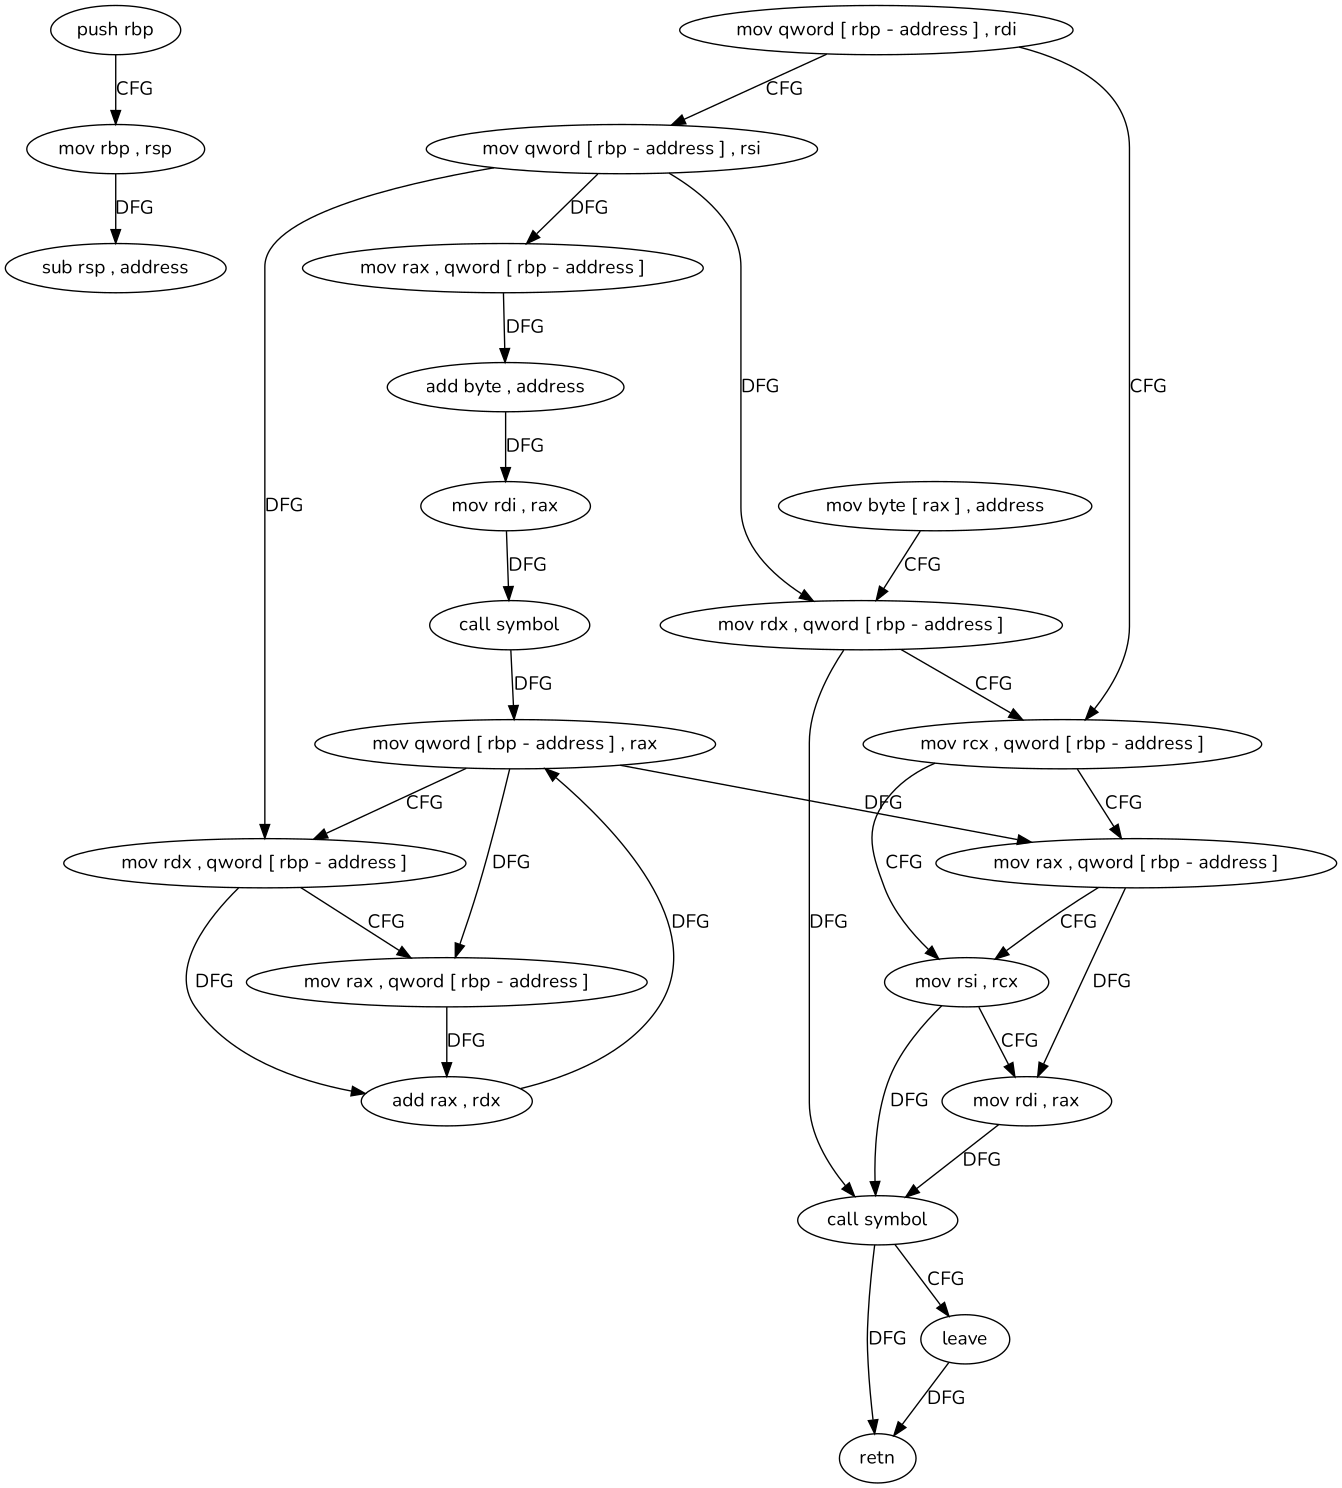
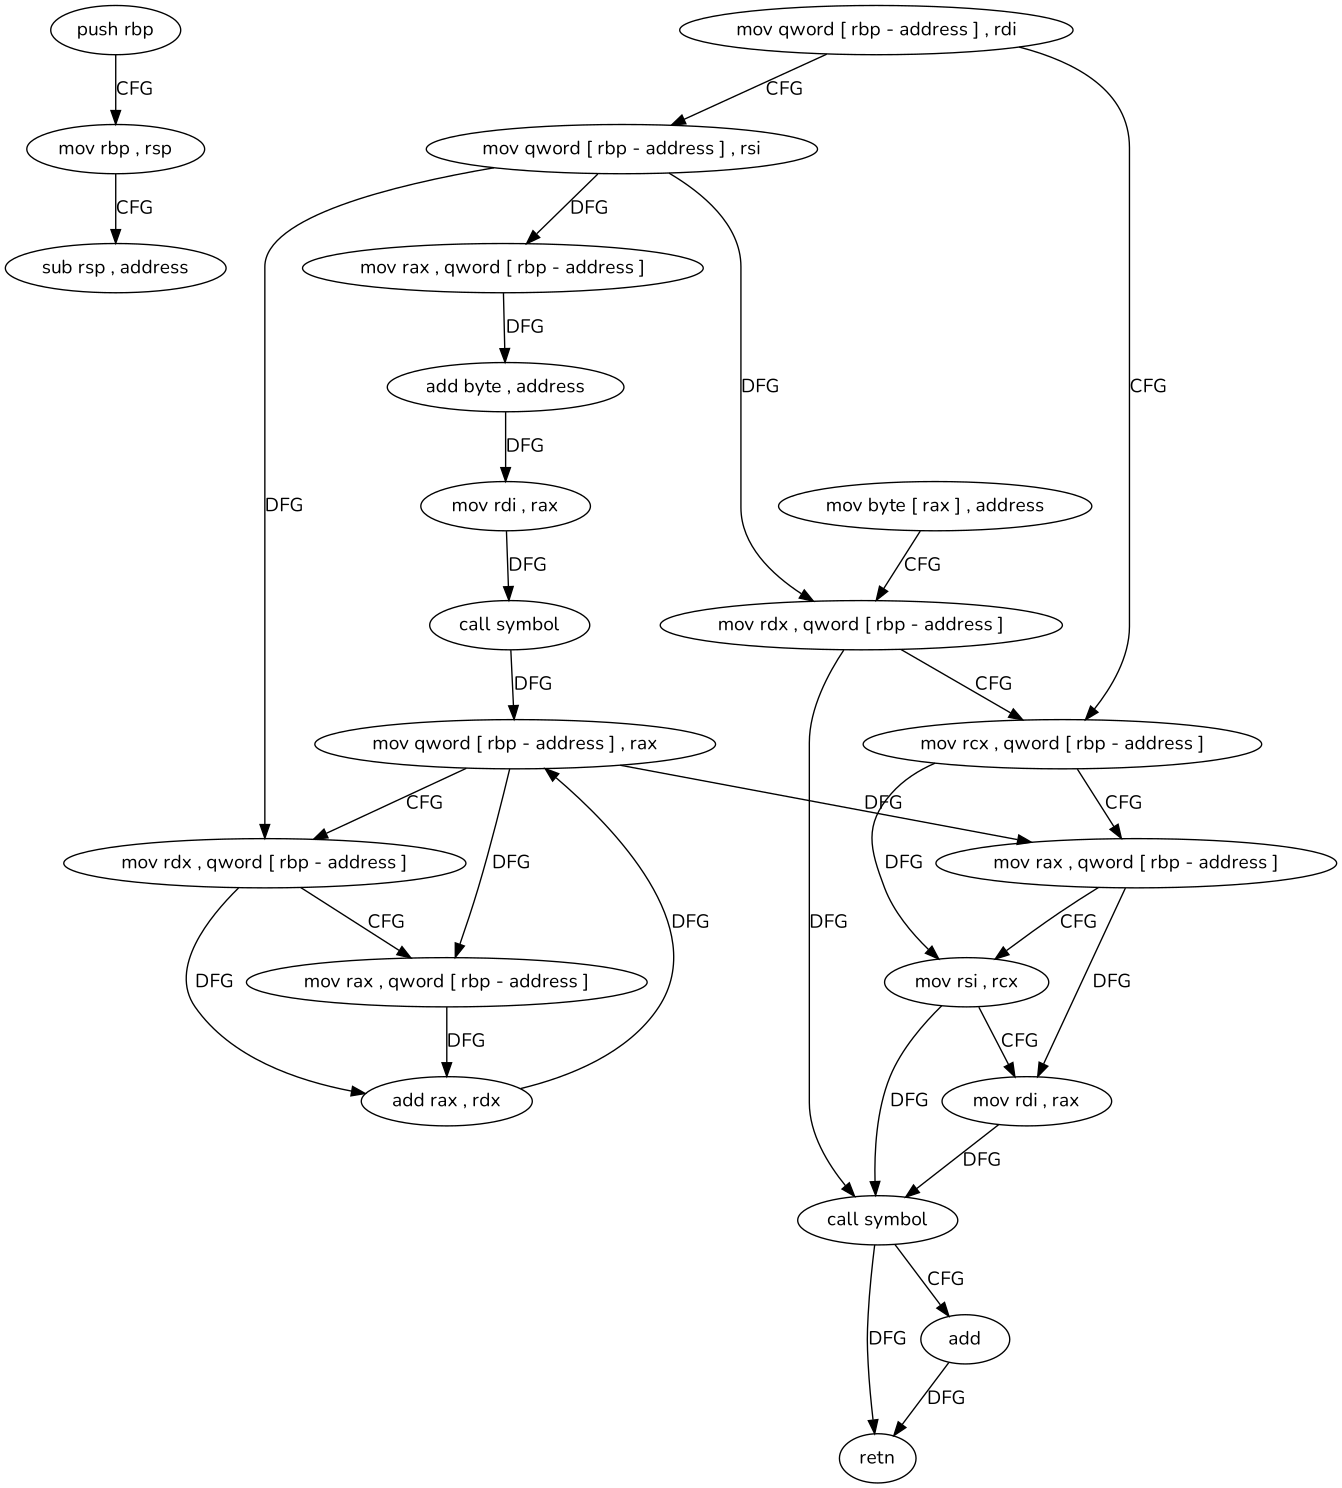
(135, 209) -> (135, 209)
(904, 863) -> (904, 863)
(965, 1339) -> (965, 1339)
